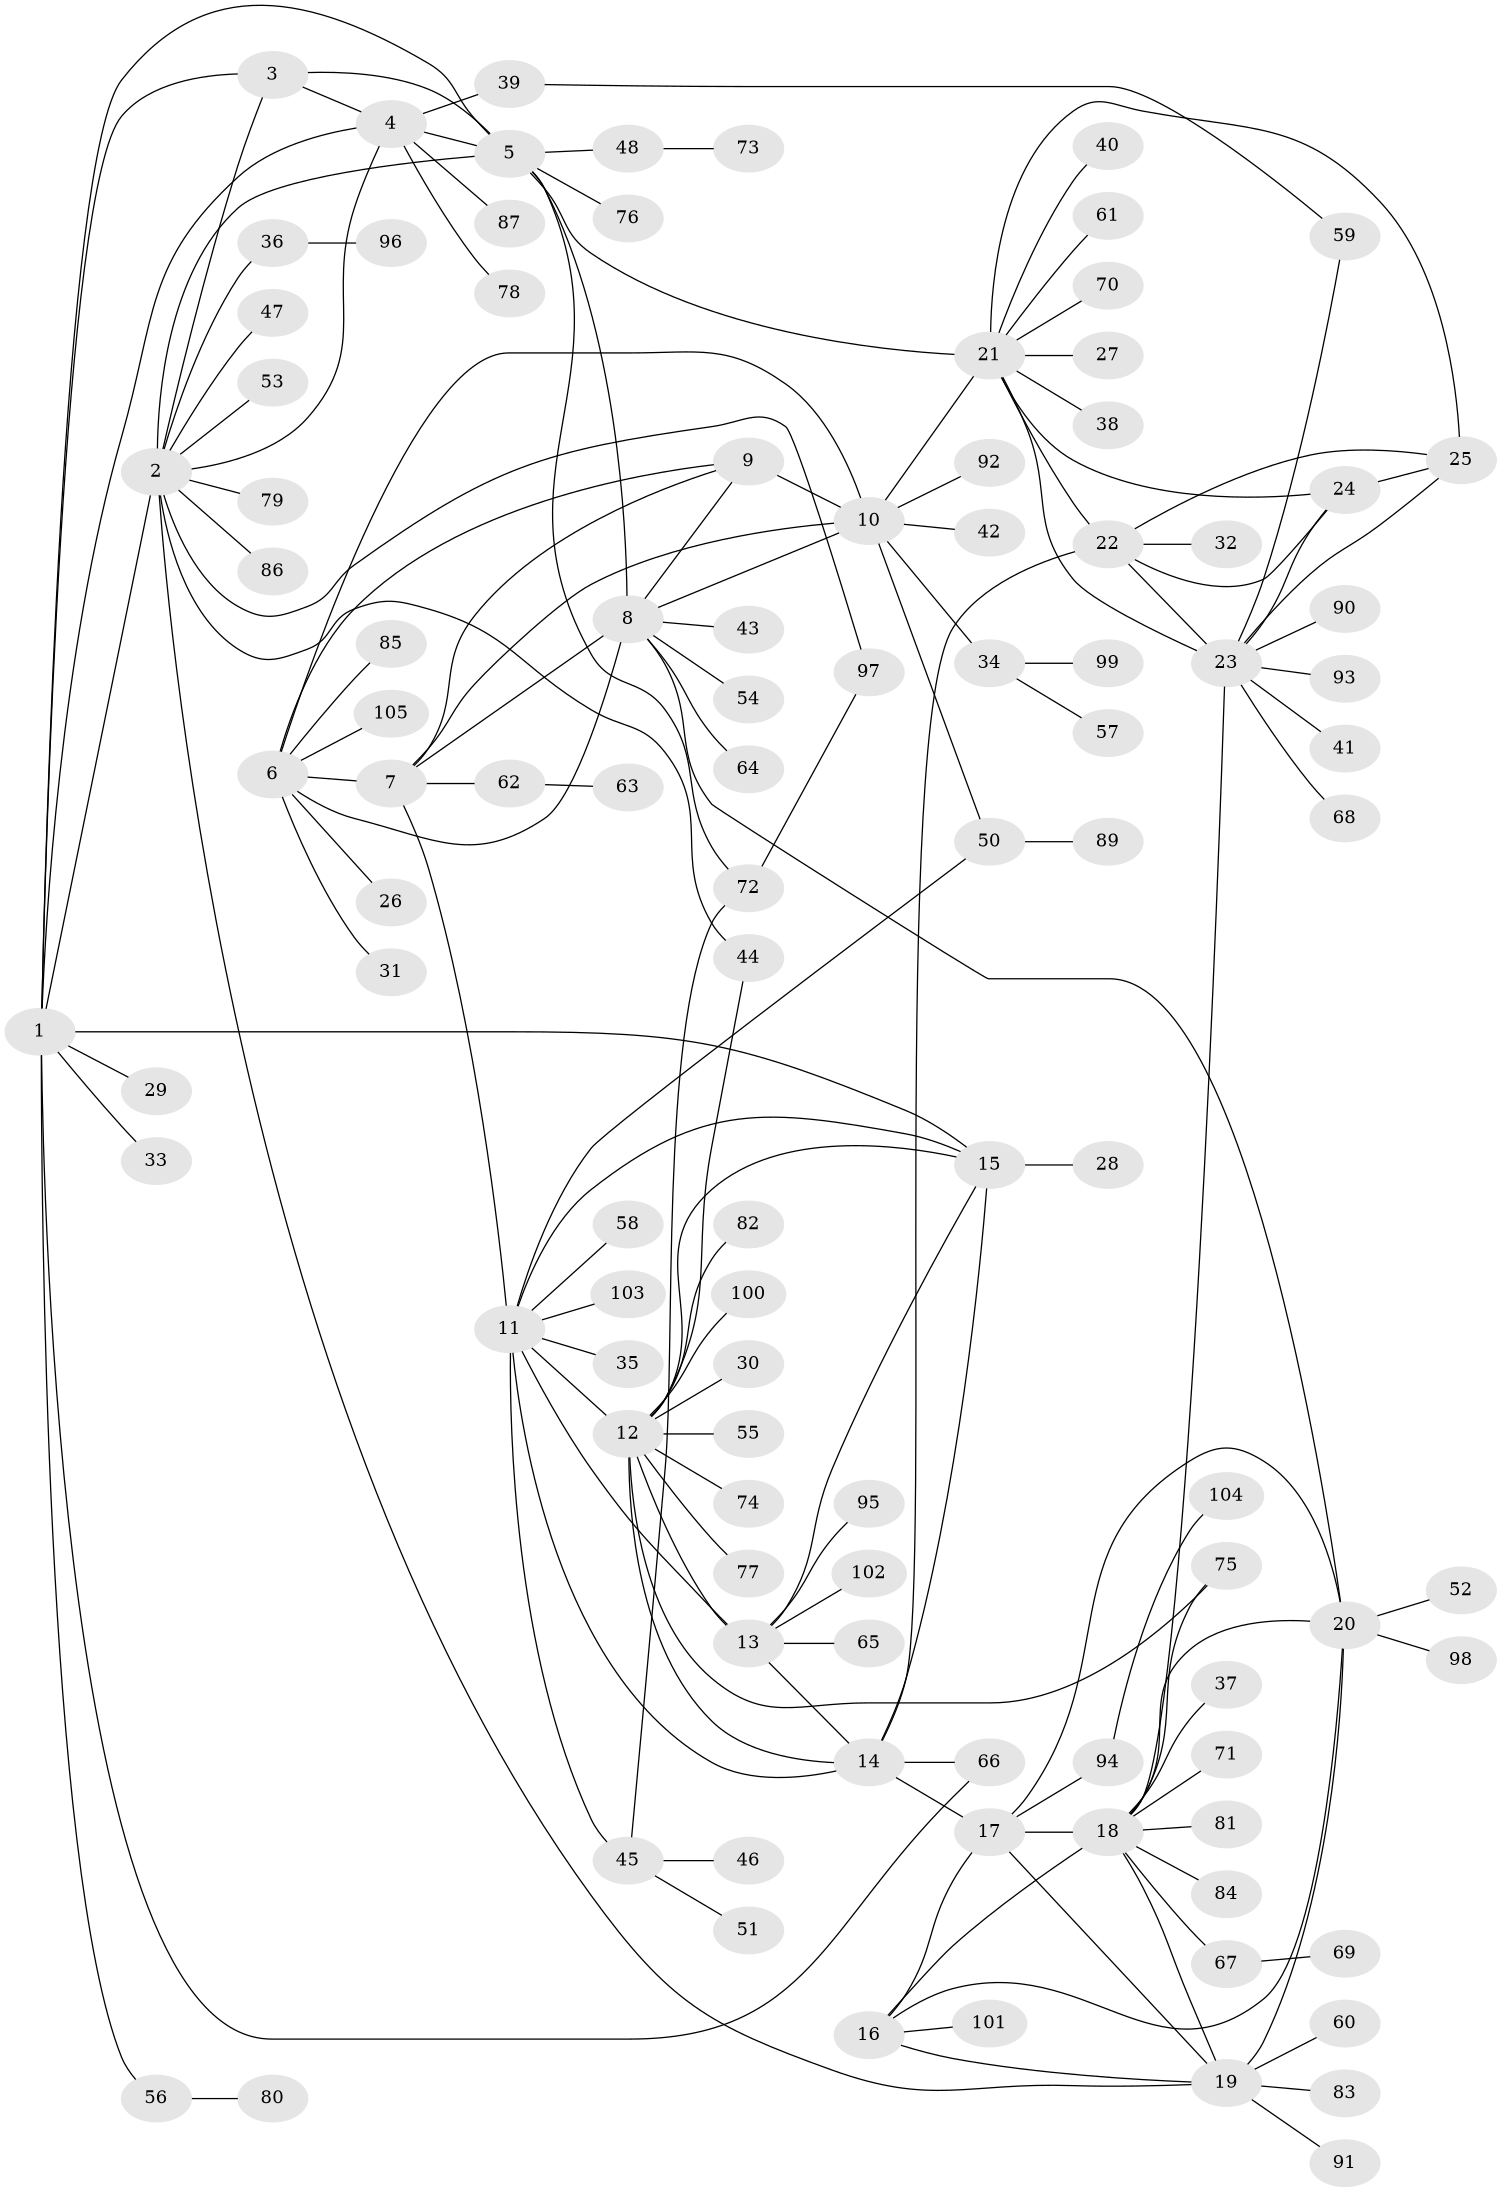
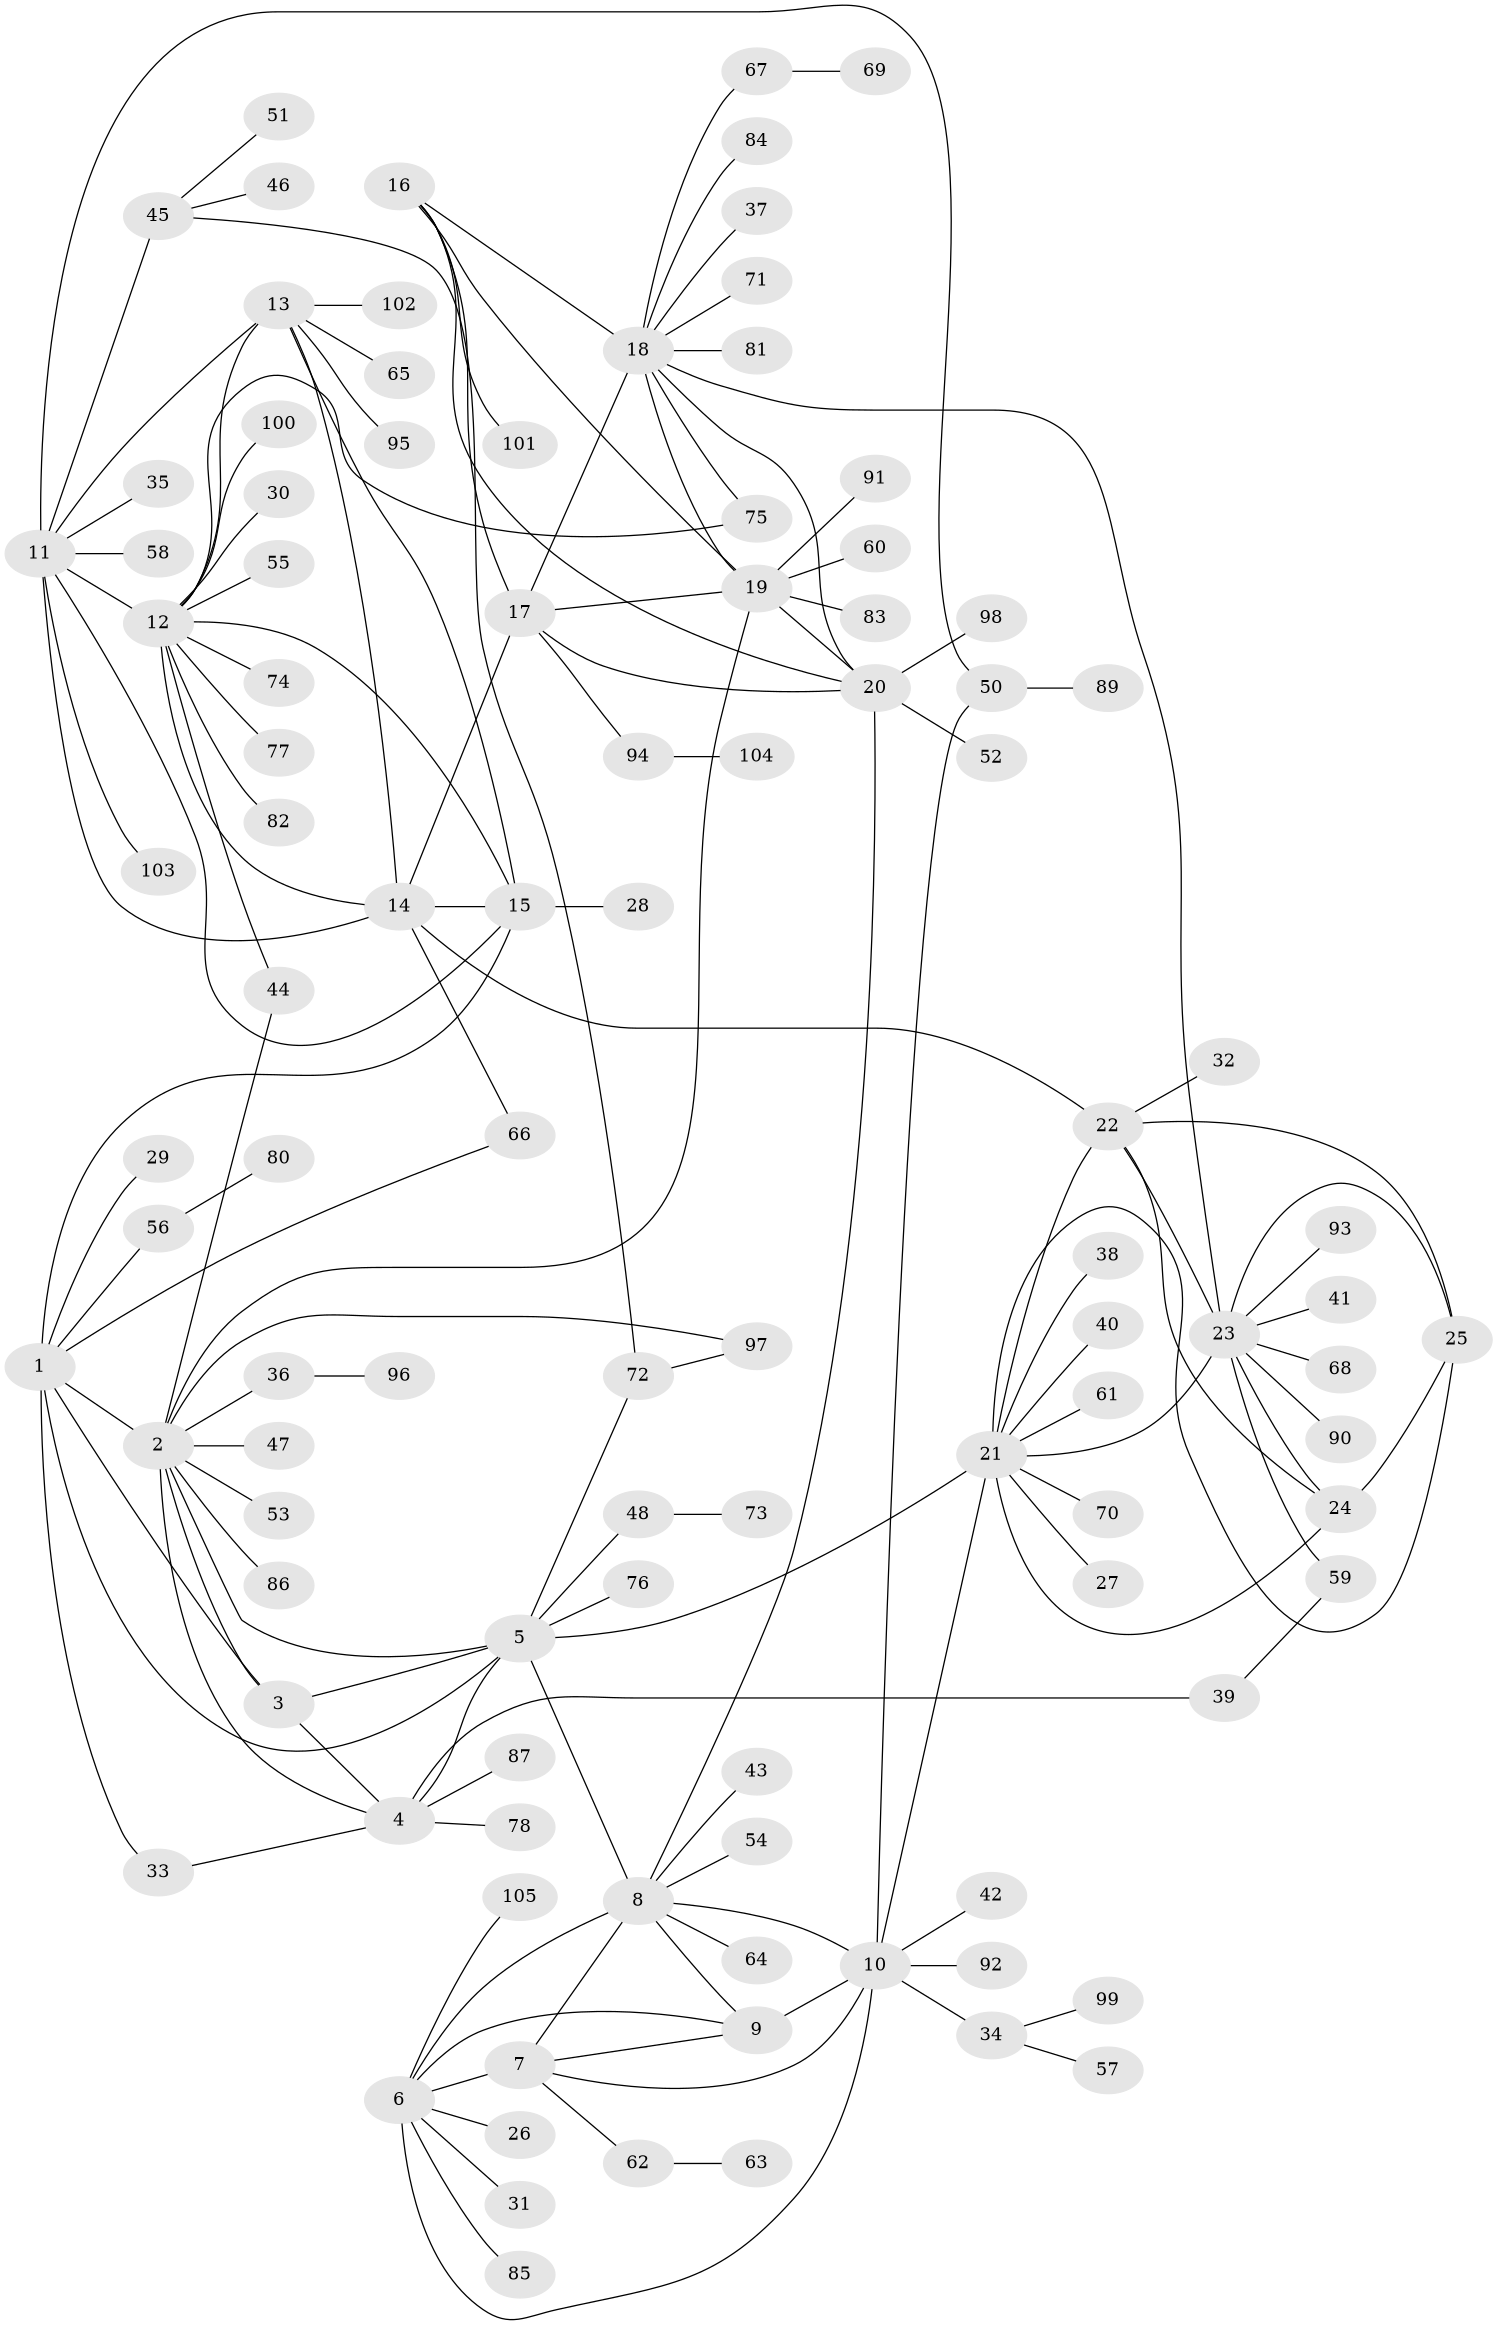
(273, 502) -> none
(102, 513) -> (279, 1847)
(471, 1052) -> none
